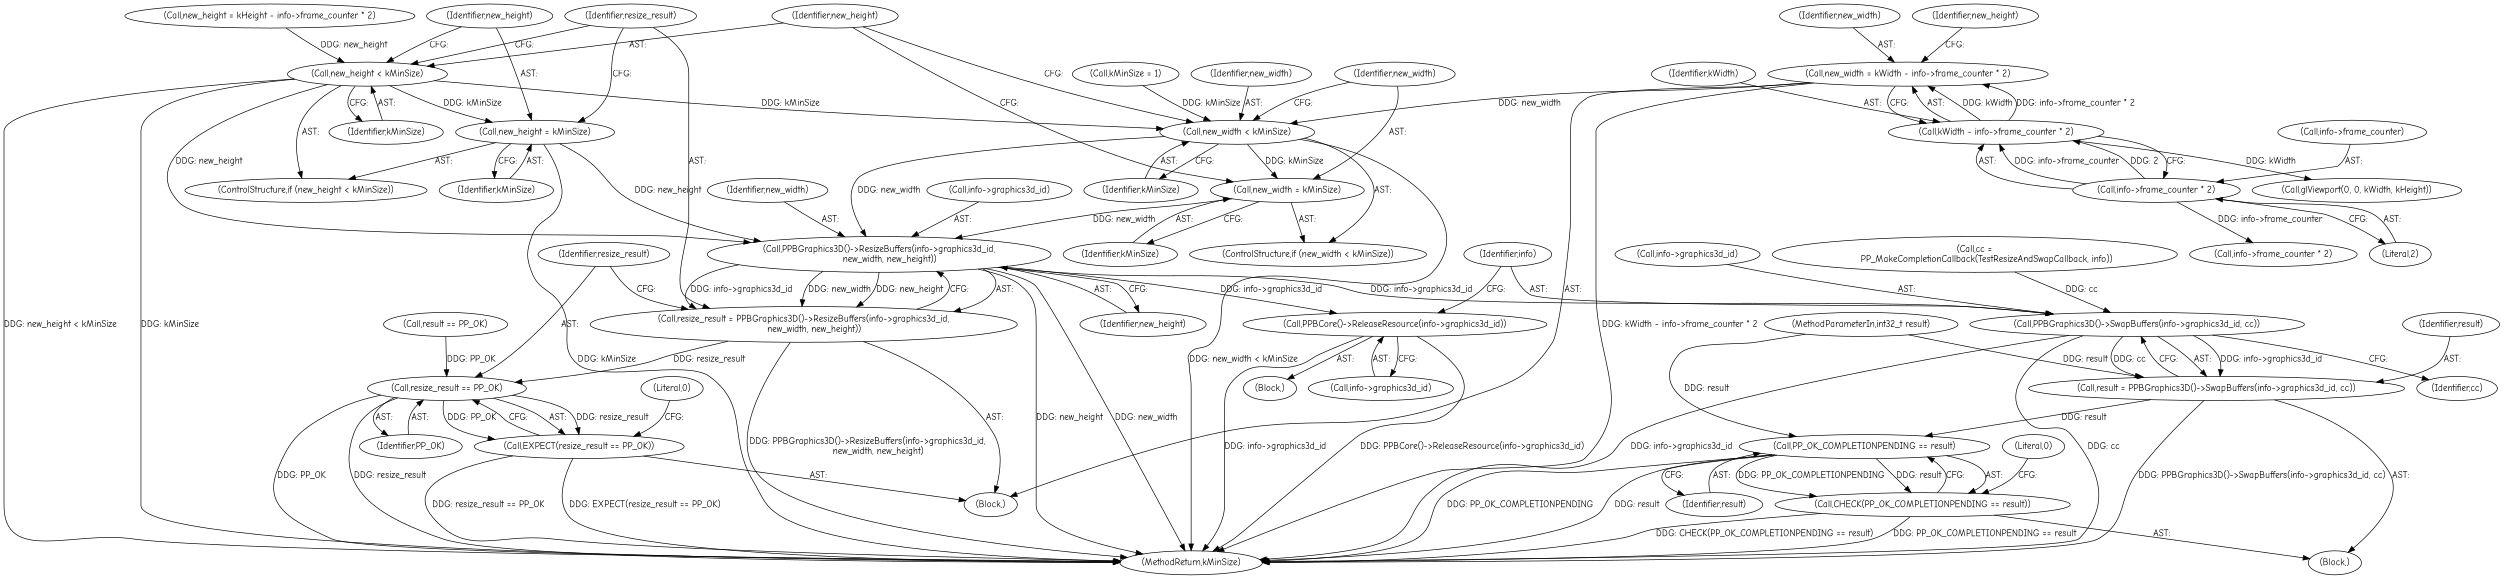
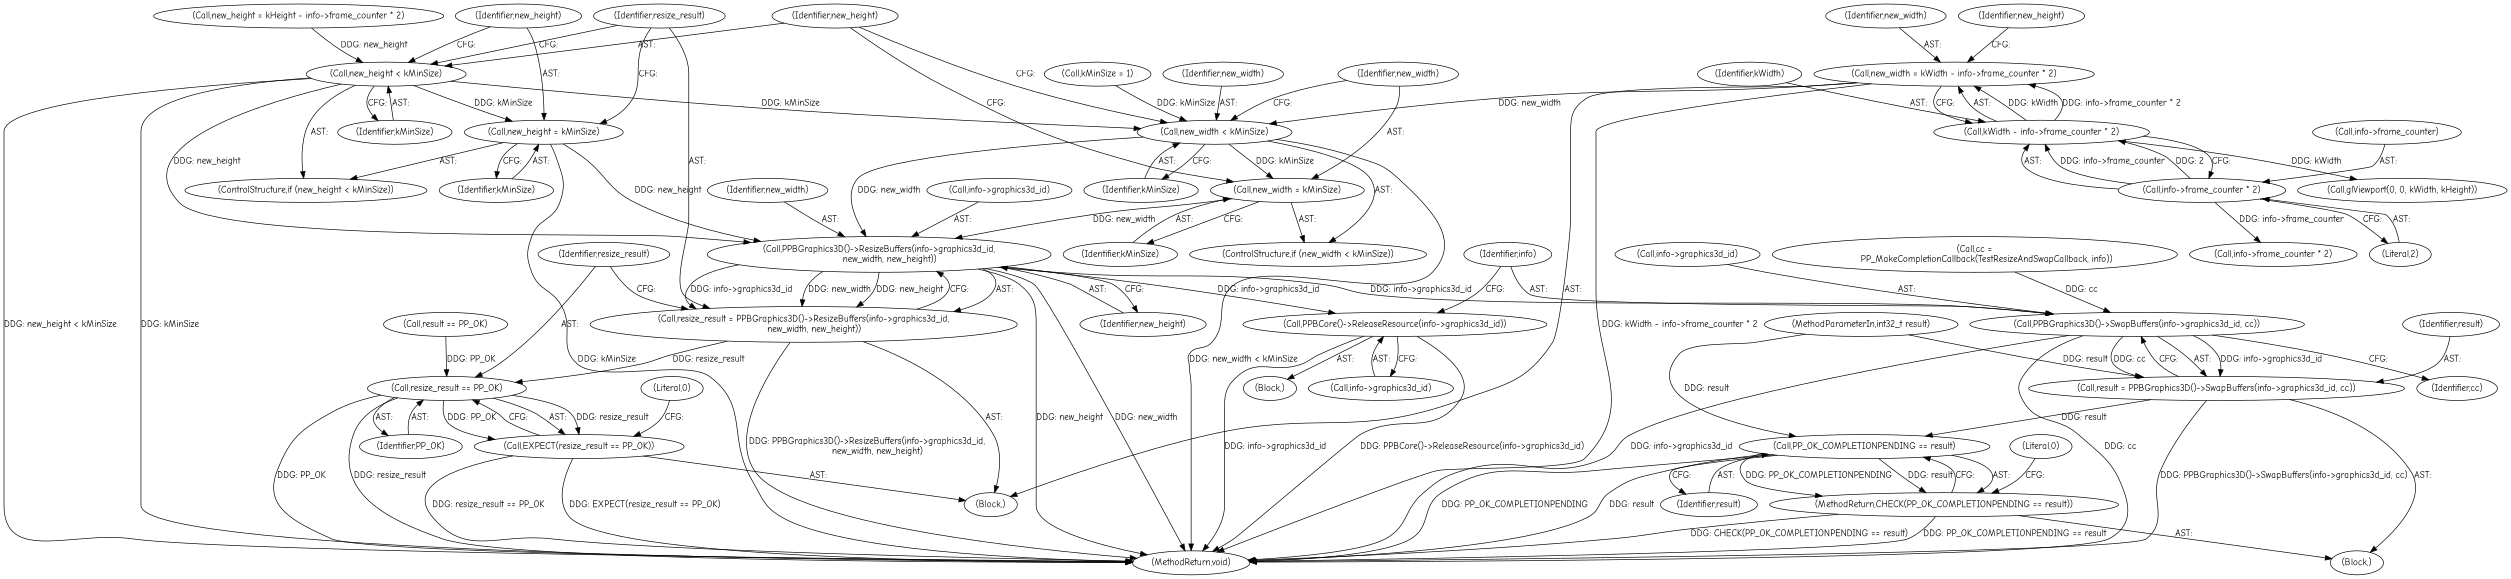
(1923, 505) -> (1944, 505)
(1191, 563) -> (1191, 563)
